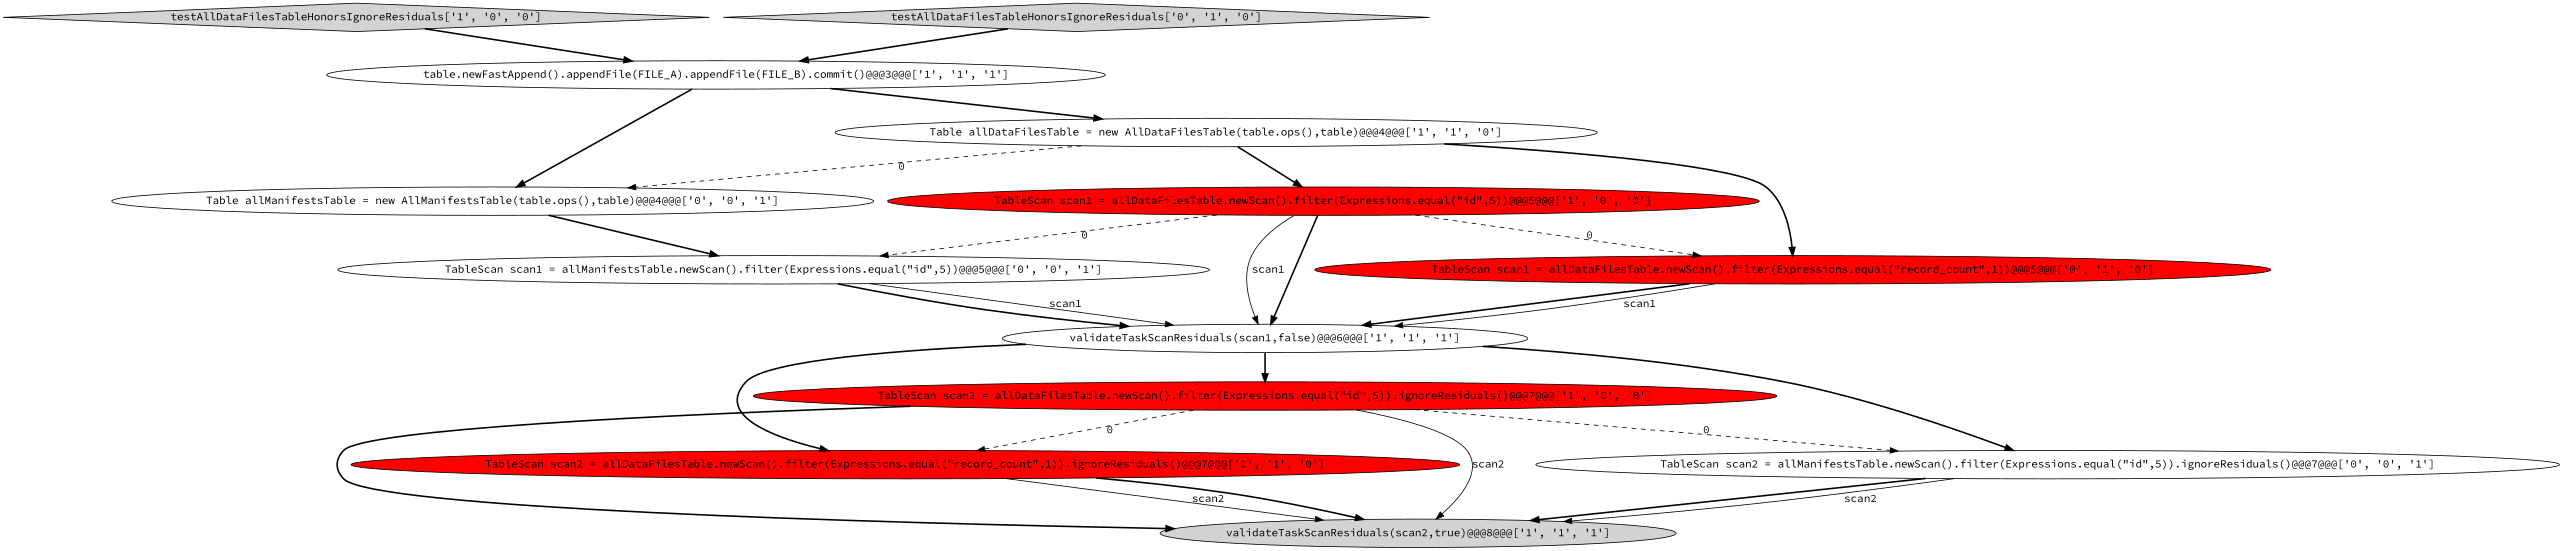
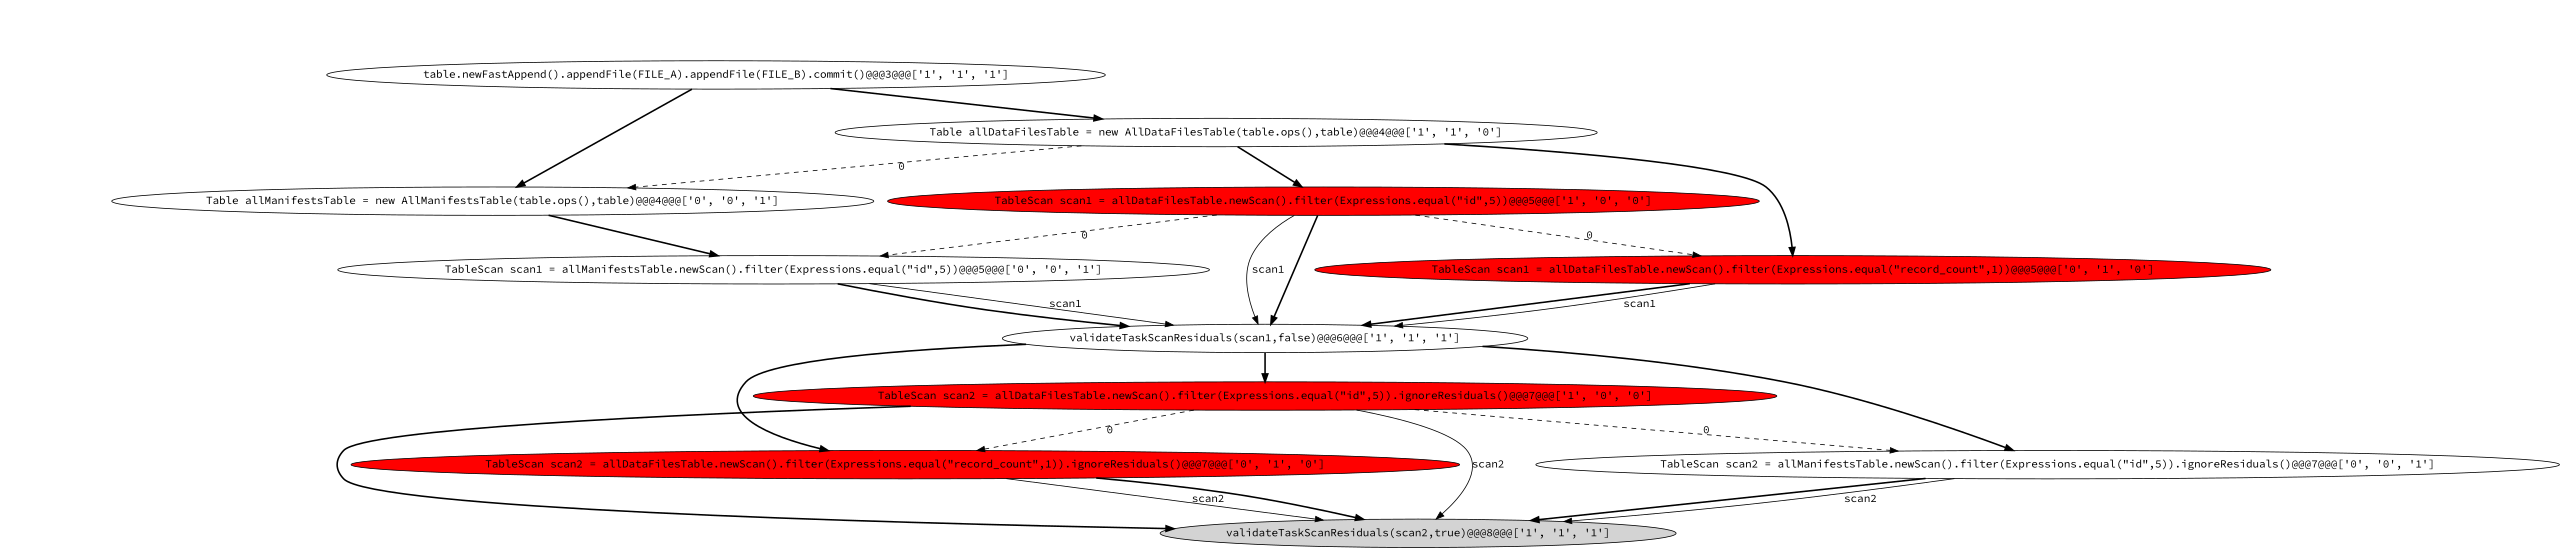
(356, 17) -> none
(1077, 17) -> none
